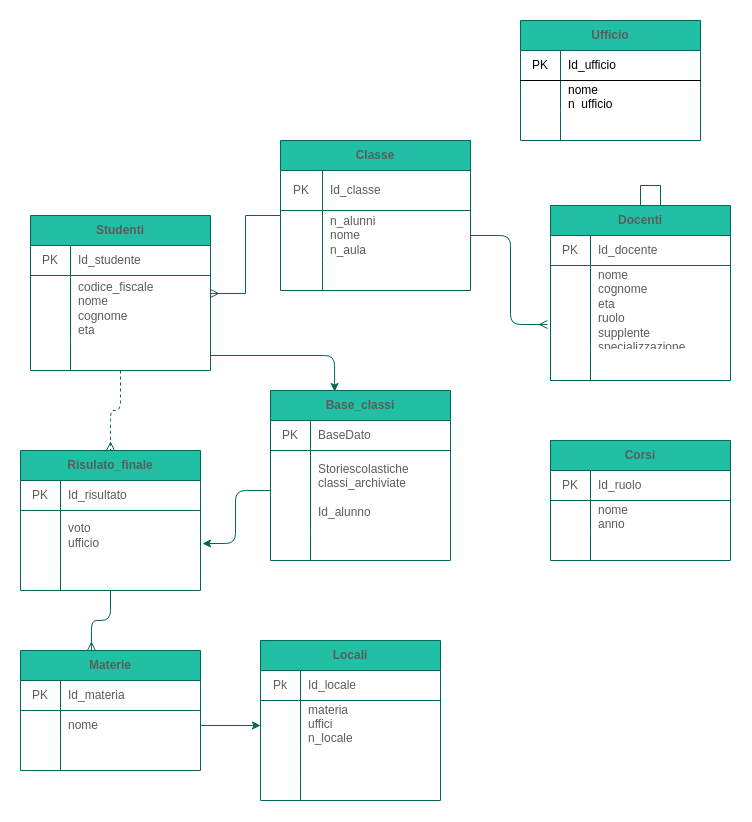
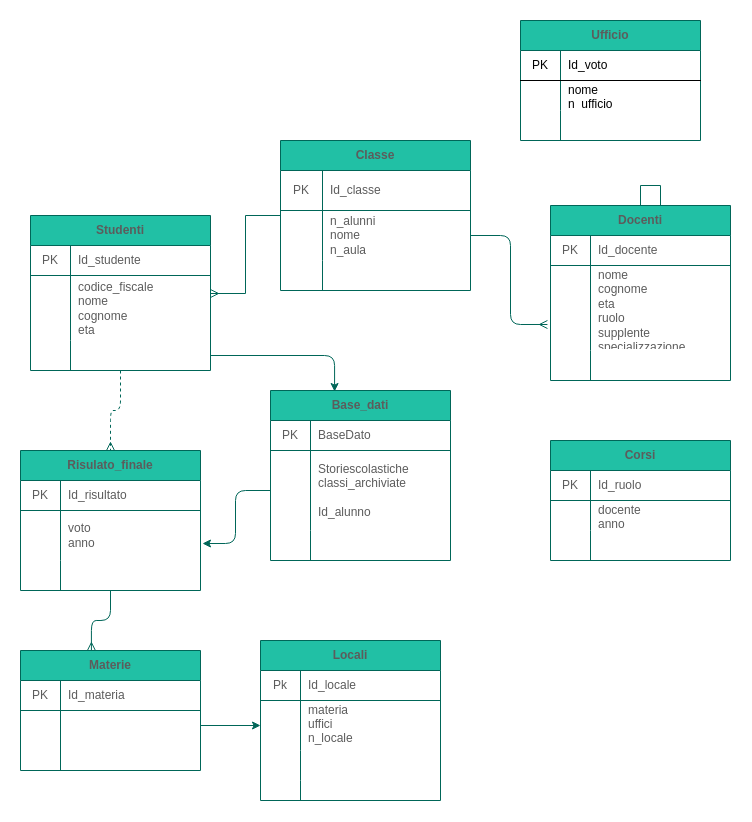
(599, 66) -> (592, 66)
(361, 406) -> (361, 406)
(612, 516) -> (622, 516)
(89, 536) -> (82, 536)
(131, 726) -> none
